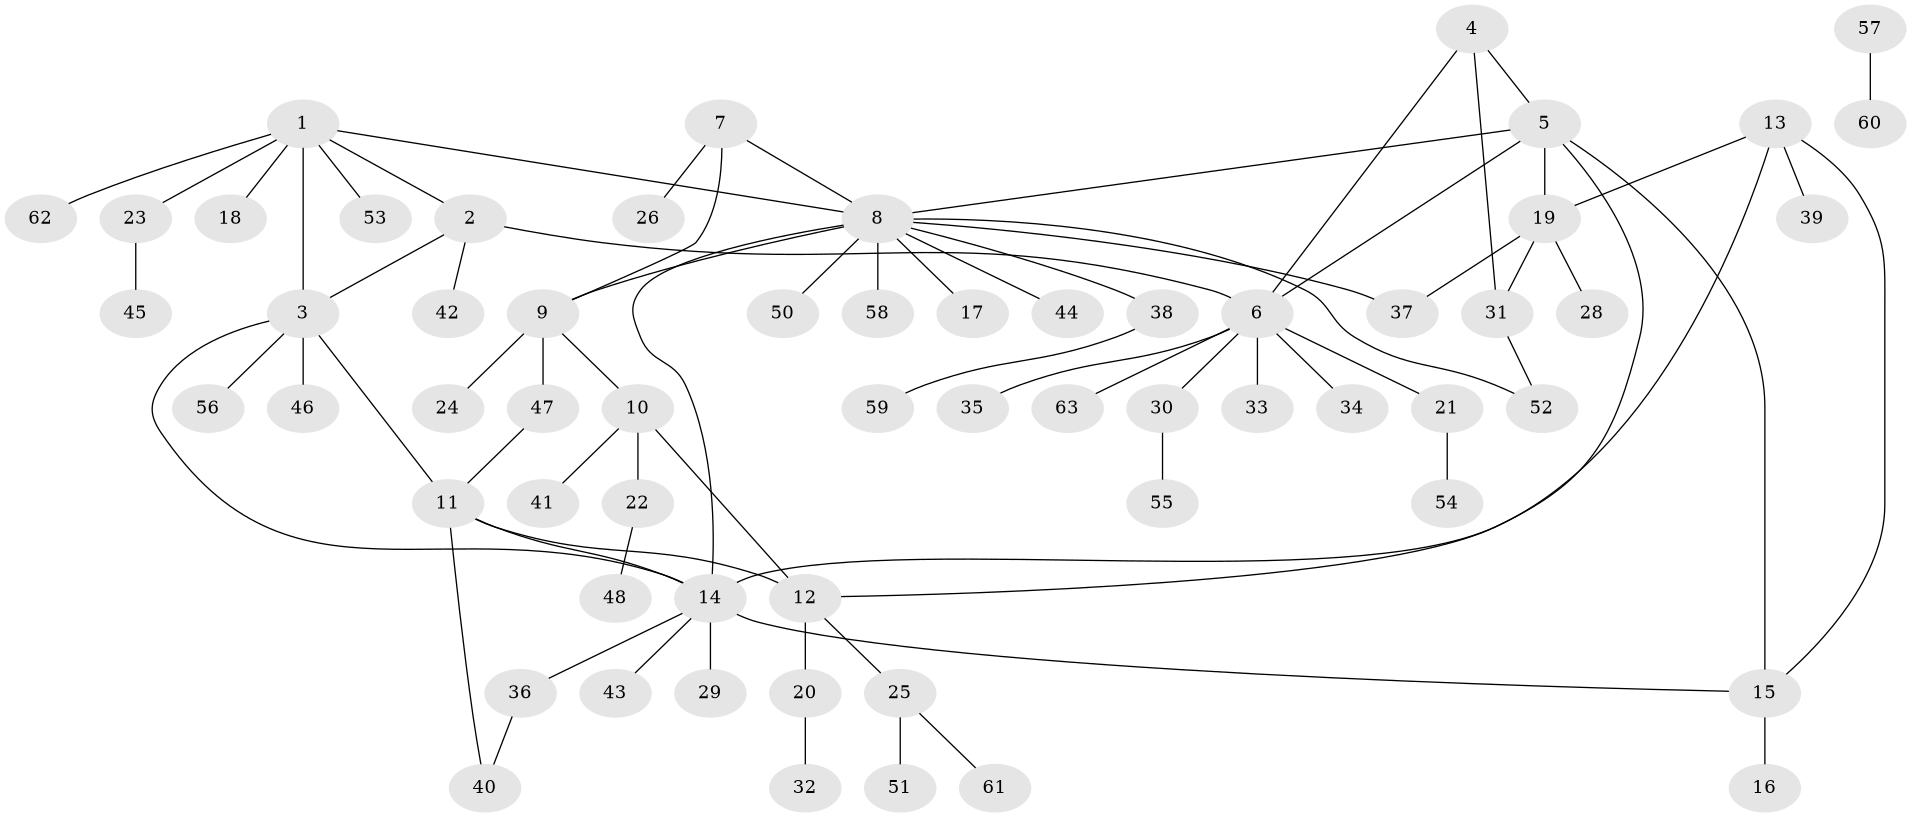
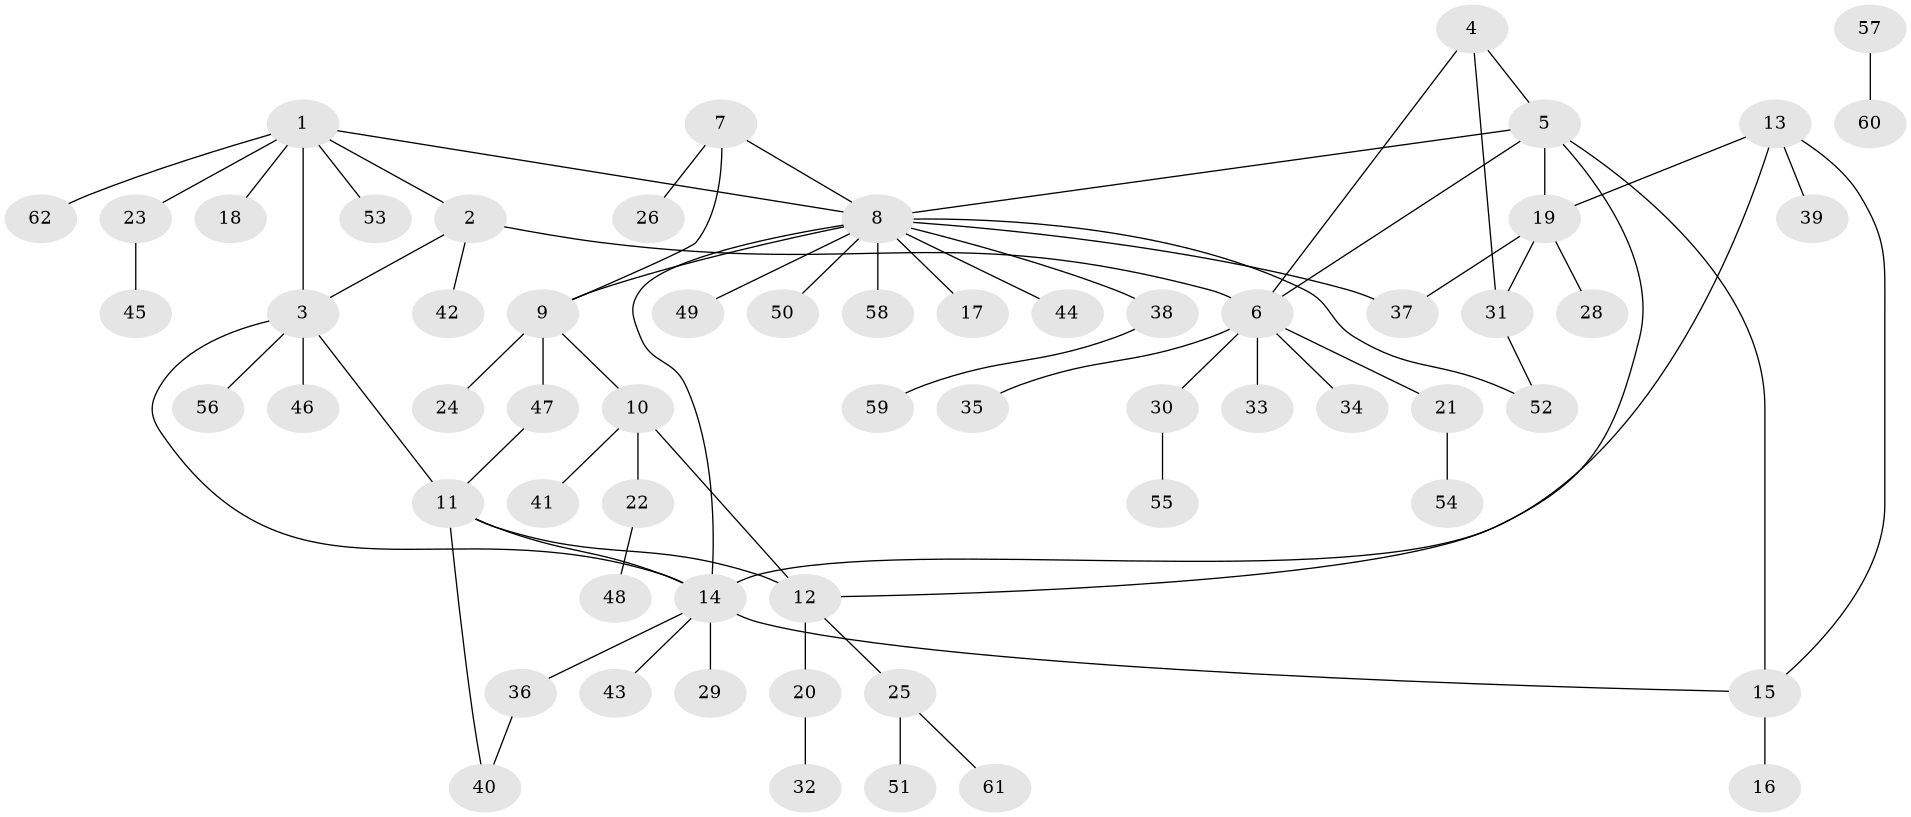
none -> (688, 314)
(1068, 409) -> none
